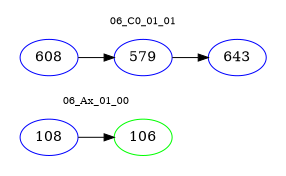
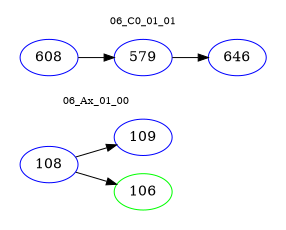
(237, 58) -> (237, 58)
none -> (143, 137)
